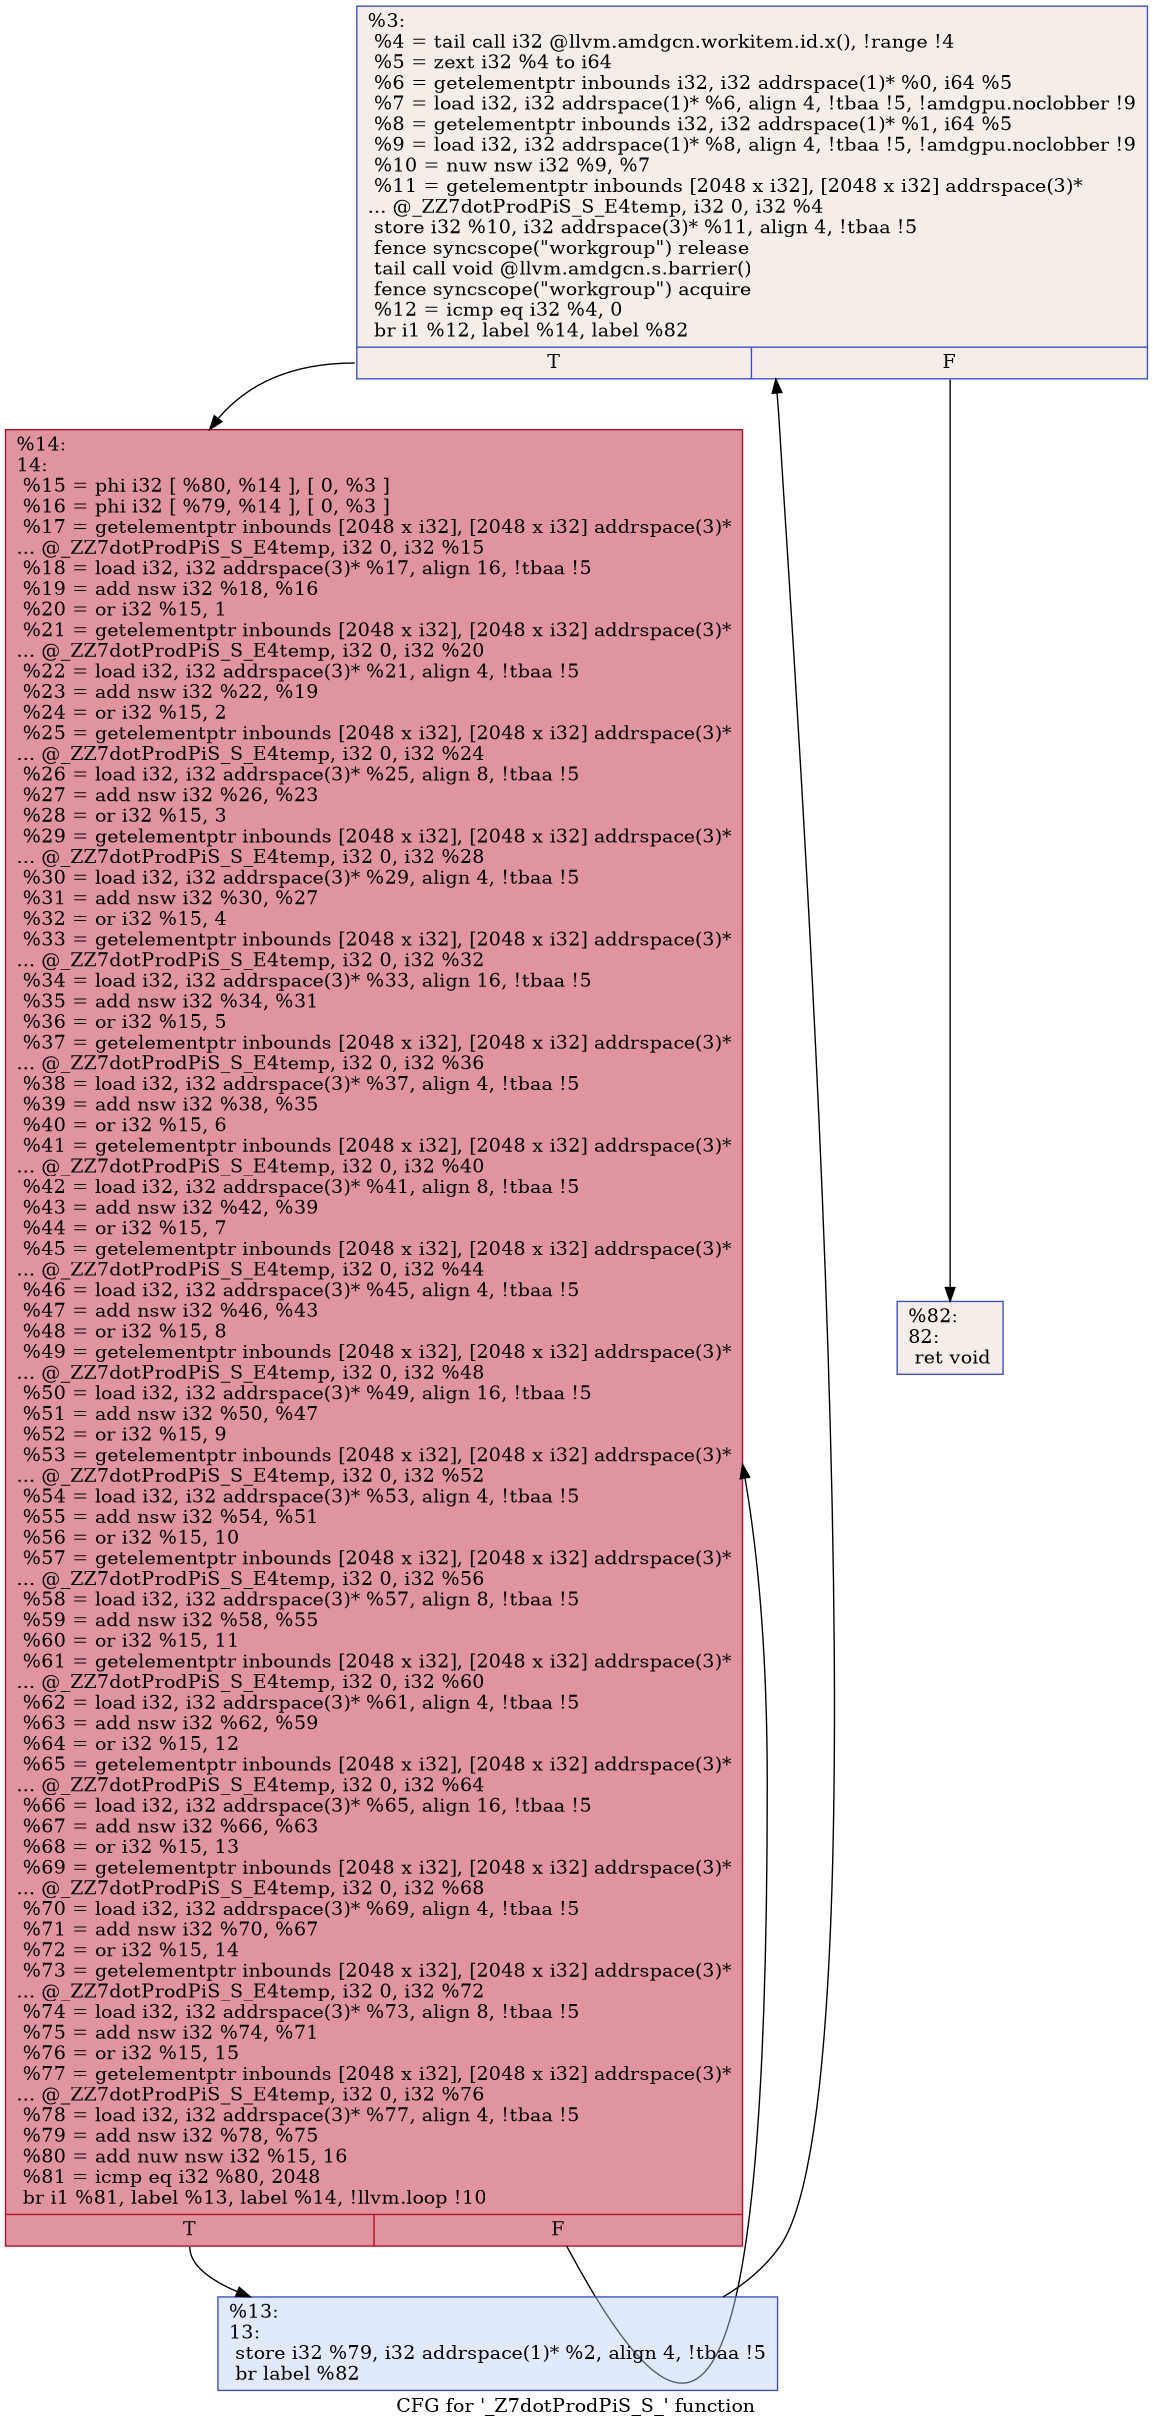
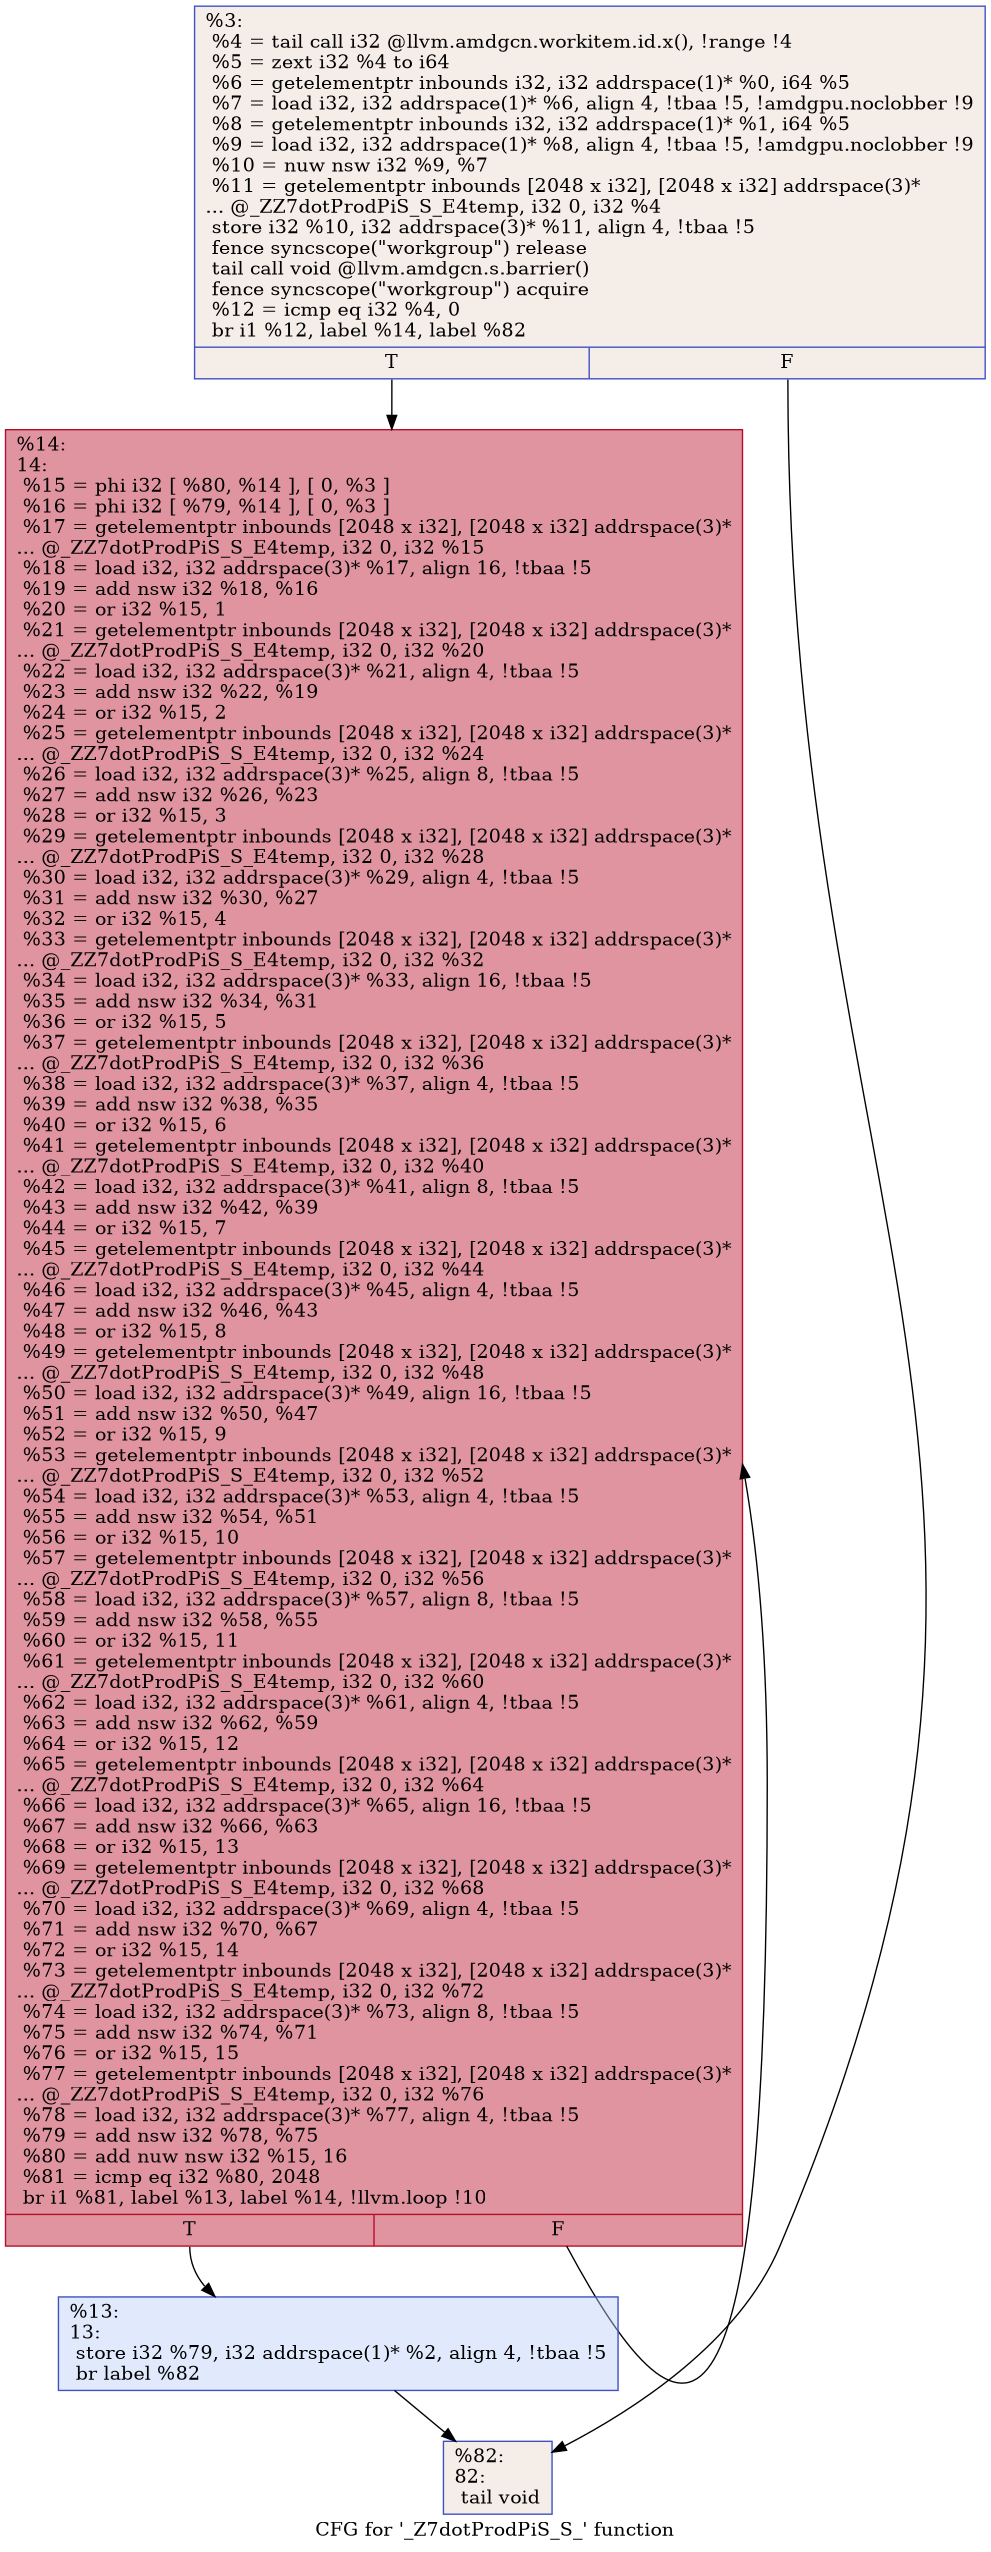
(950, 1358) -> (498, 2498)
(828, 1360) -> (420, 2411)
